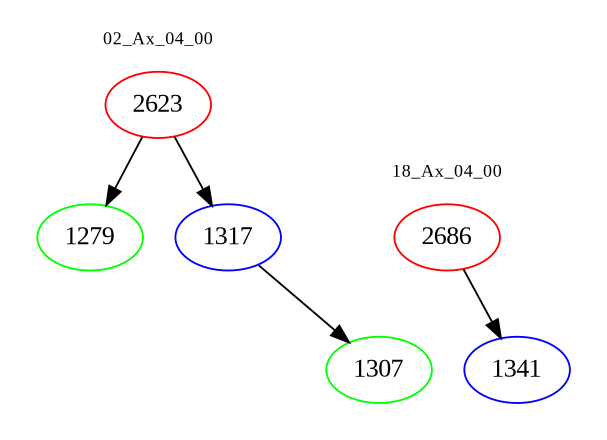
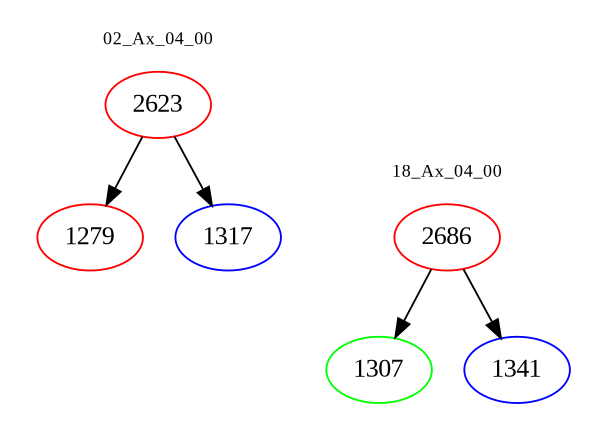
(90, 237) -> (90, 237)
(297, 298) -> (418, 295)
